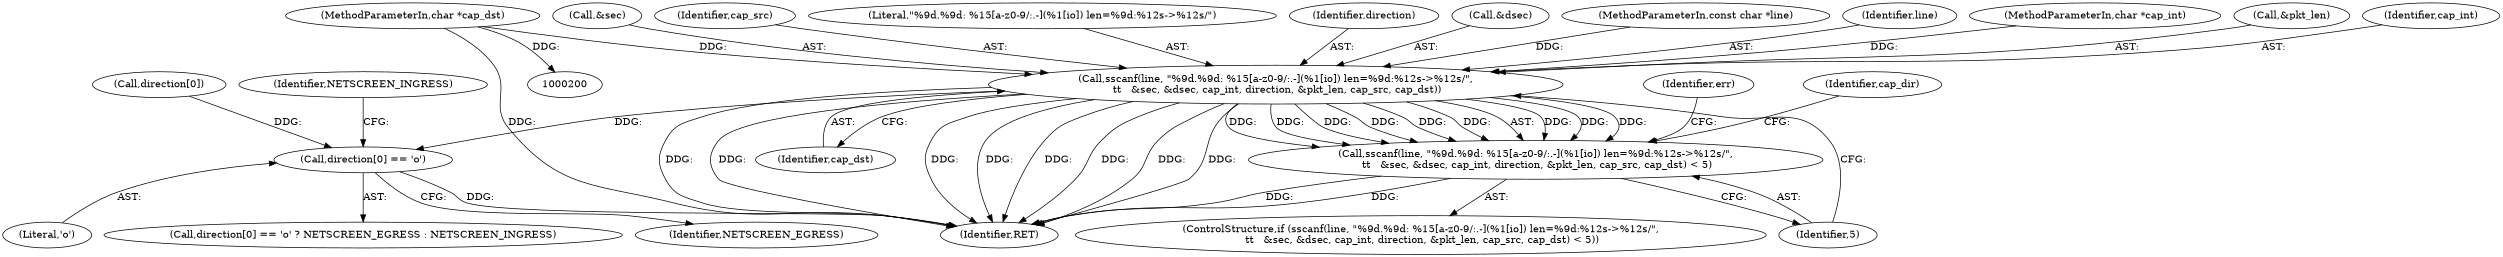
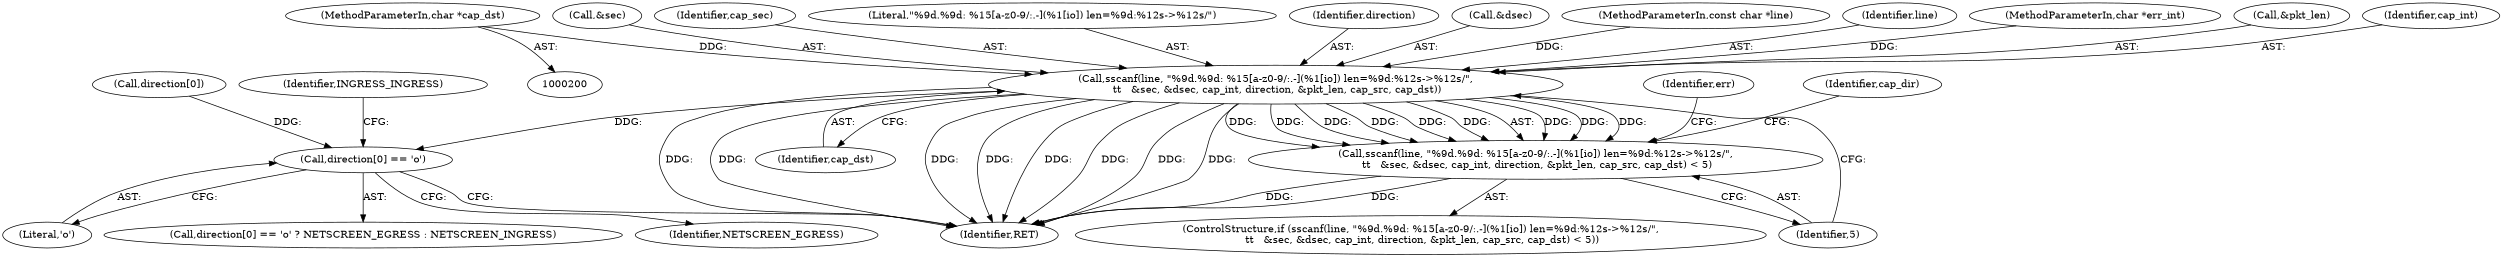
(725, 16) -> (725, 16)
(2095, 16) -> (2095, 16)
(548, 47) -> (548, 47)
(363, 85) -> (363, 85)
none -> (192, 192)
(482, 197) -> (482, 197)
(655, 199) -> none
